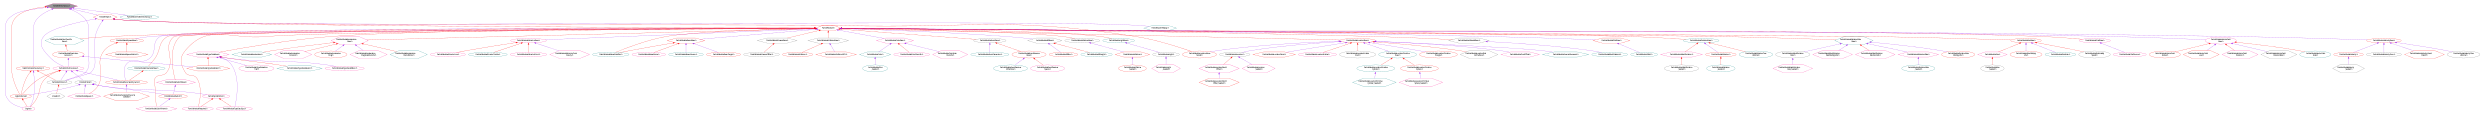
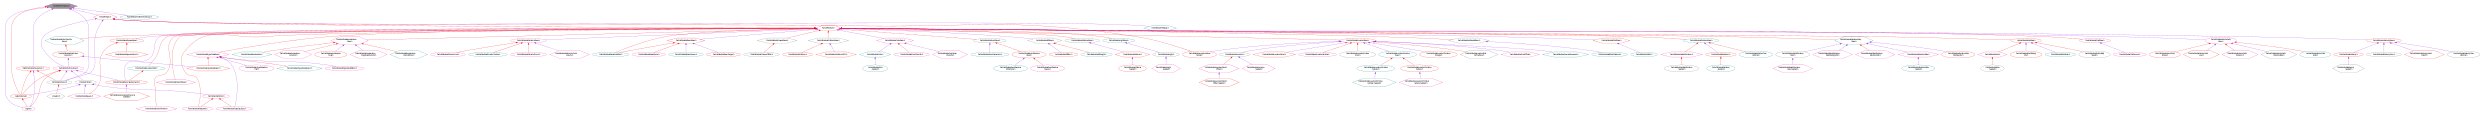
(146, 68) -> (146, 68)
(173, 96) -> none
